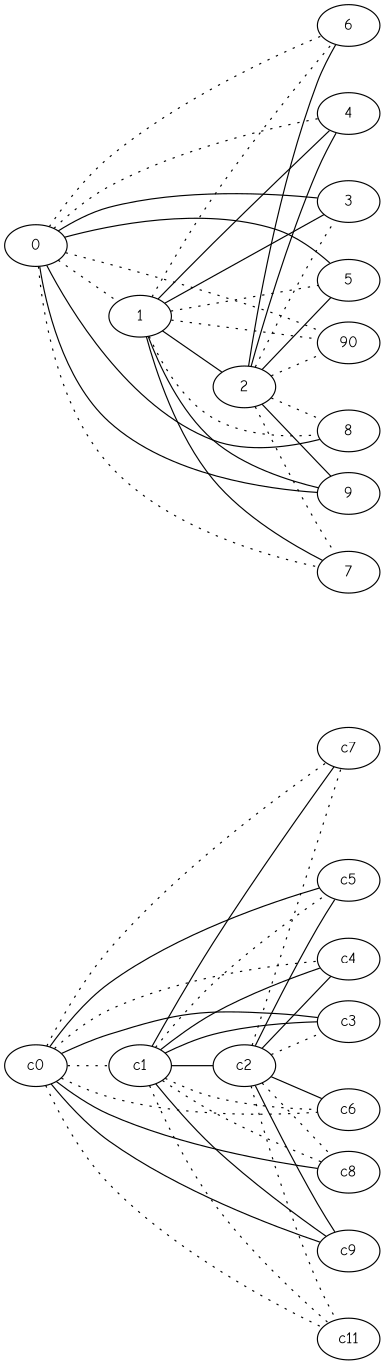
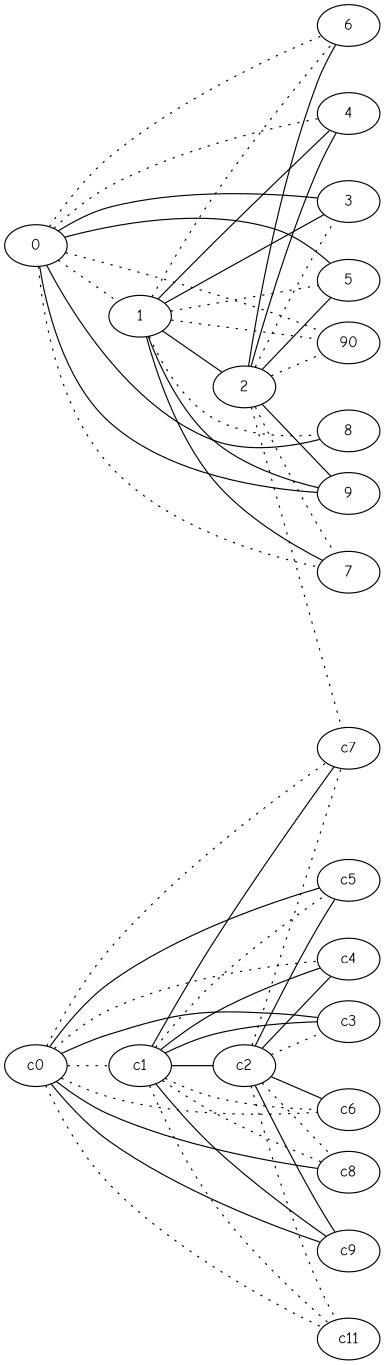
(297, 409) -> (299, 575)
